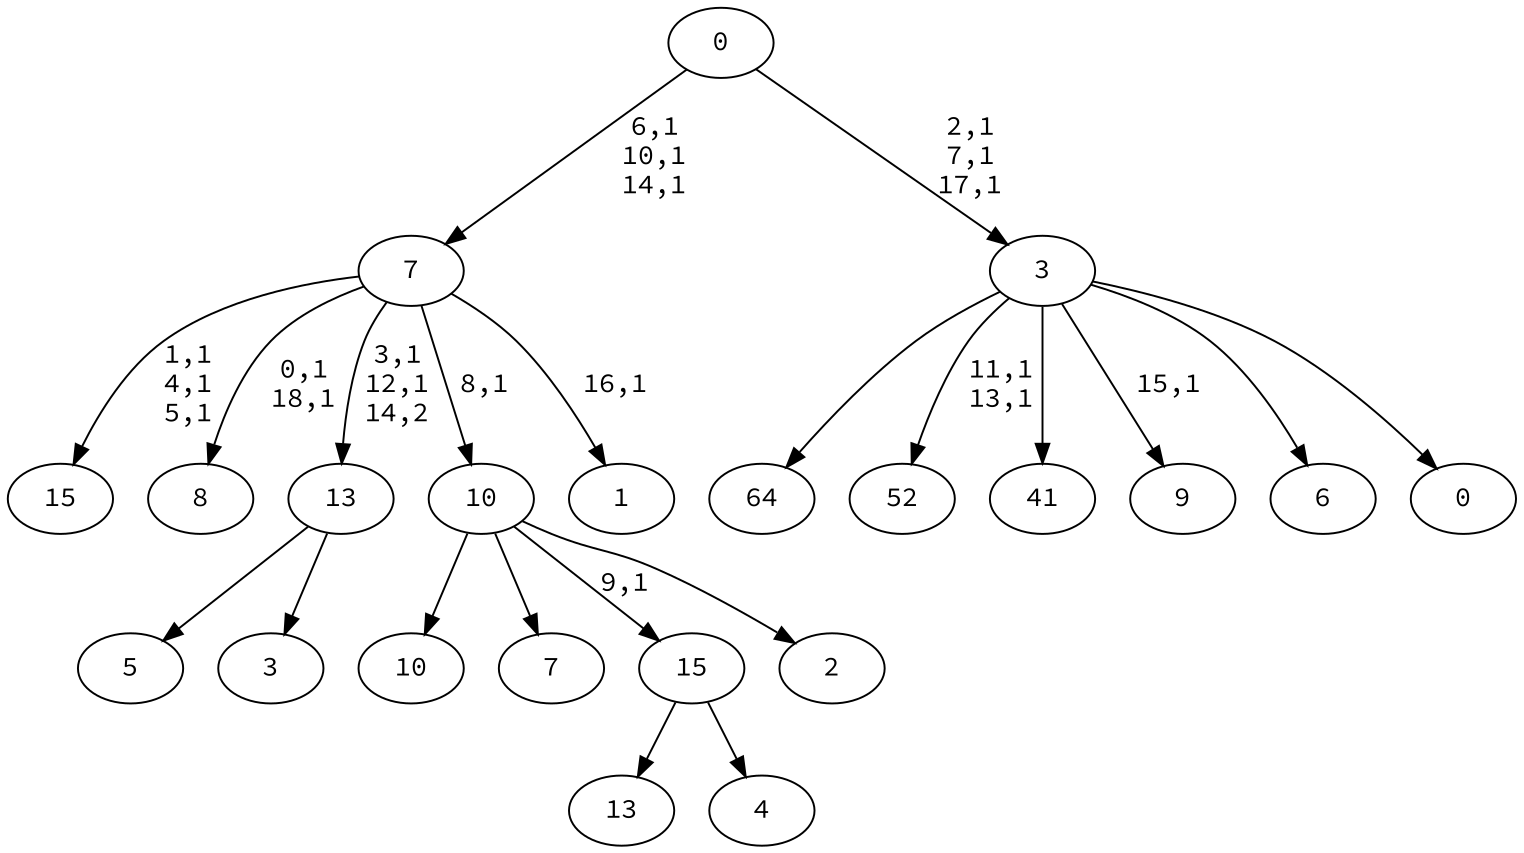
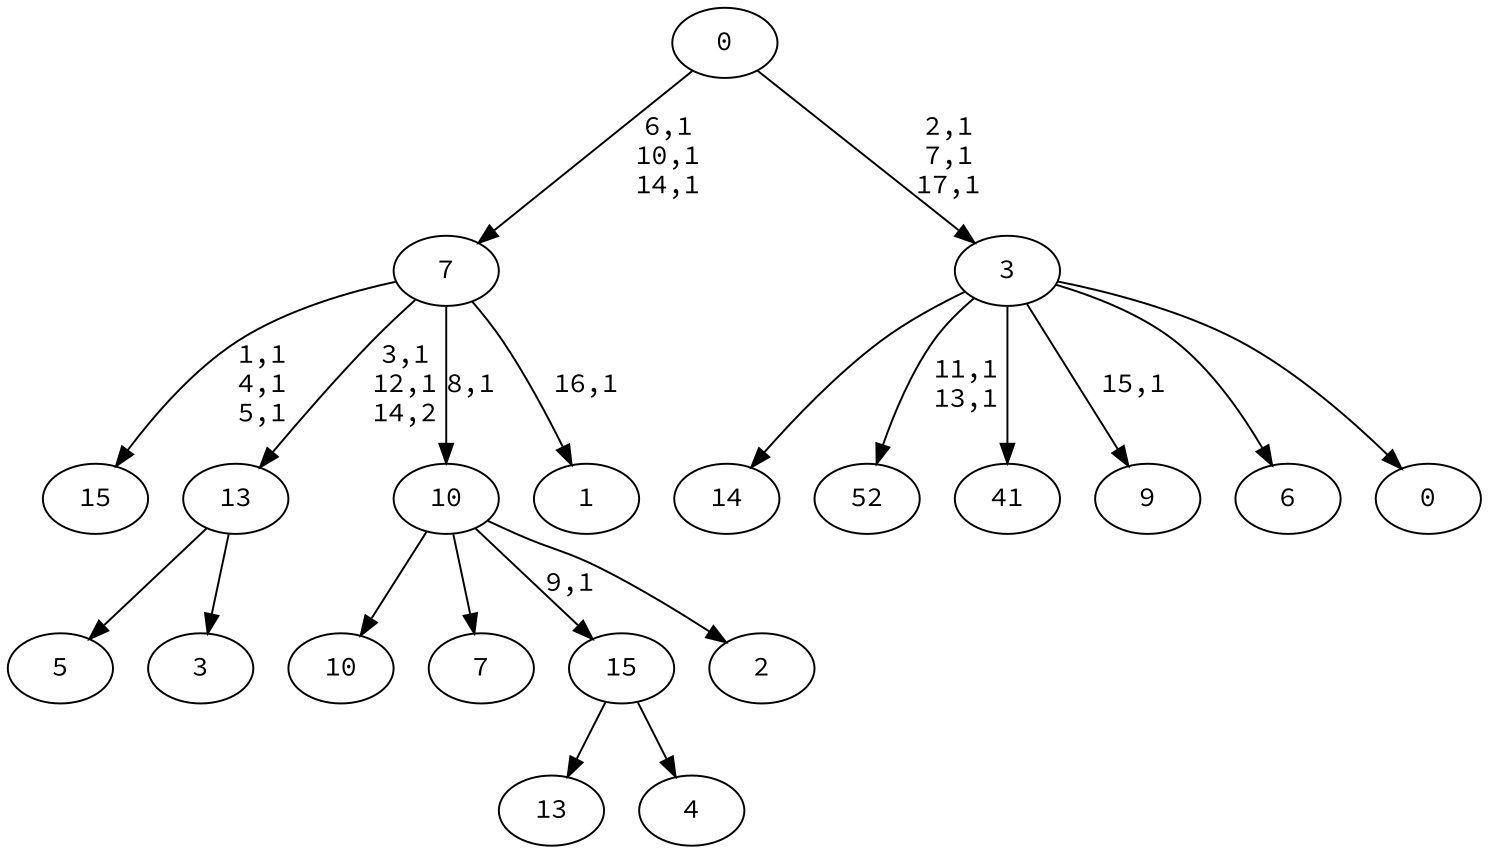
(201, 499) -> none
(762, 499) -> (727, 499)
